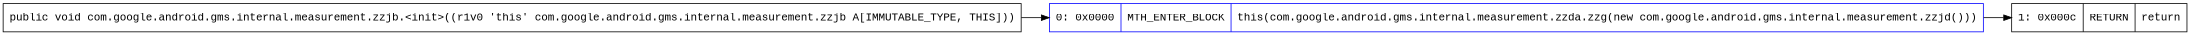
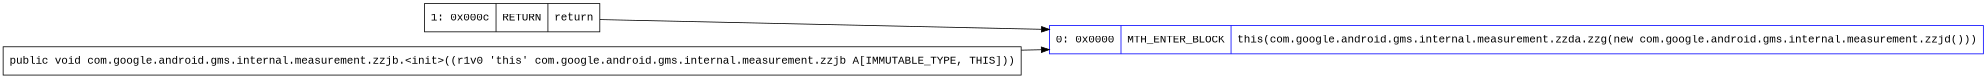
(1994, 18) -> (821, 24)
